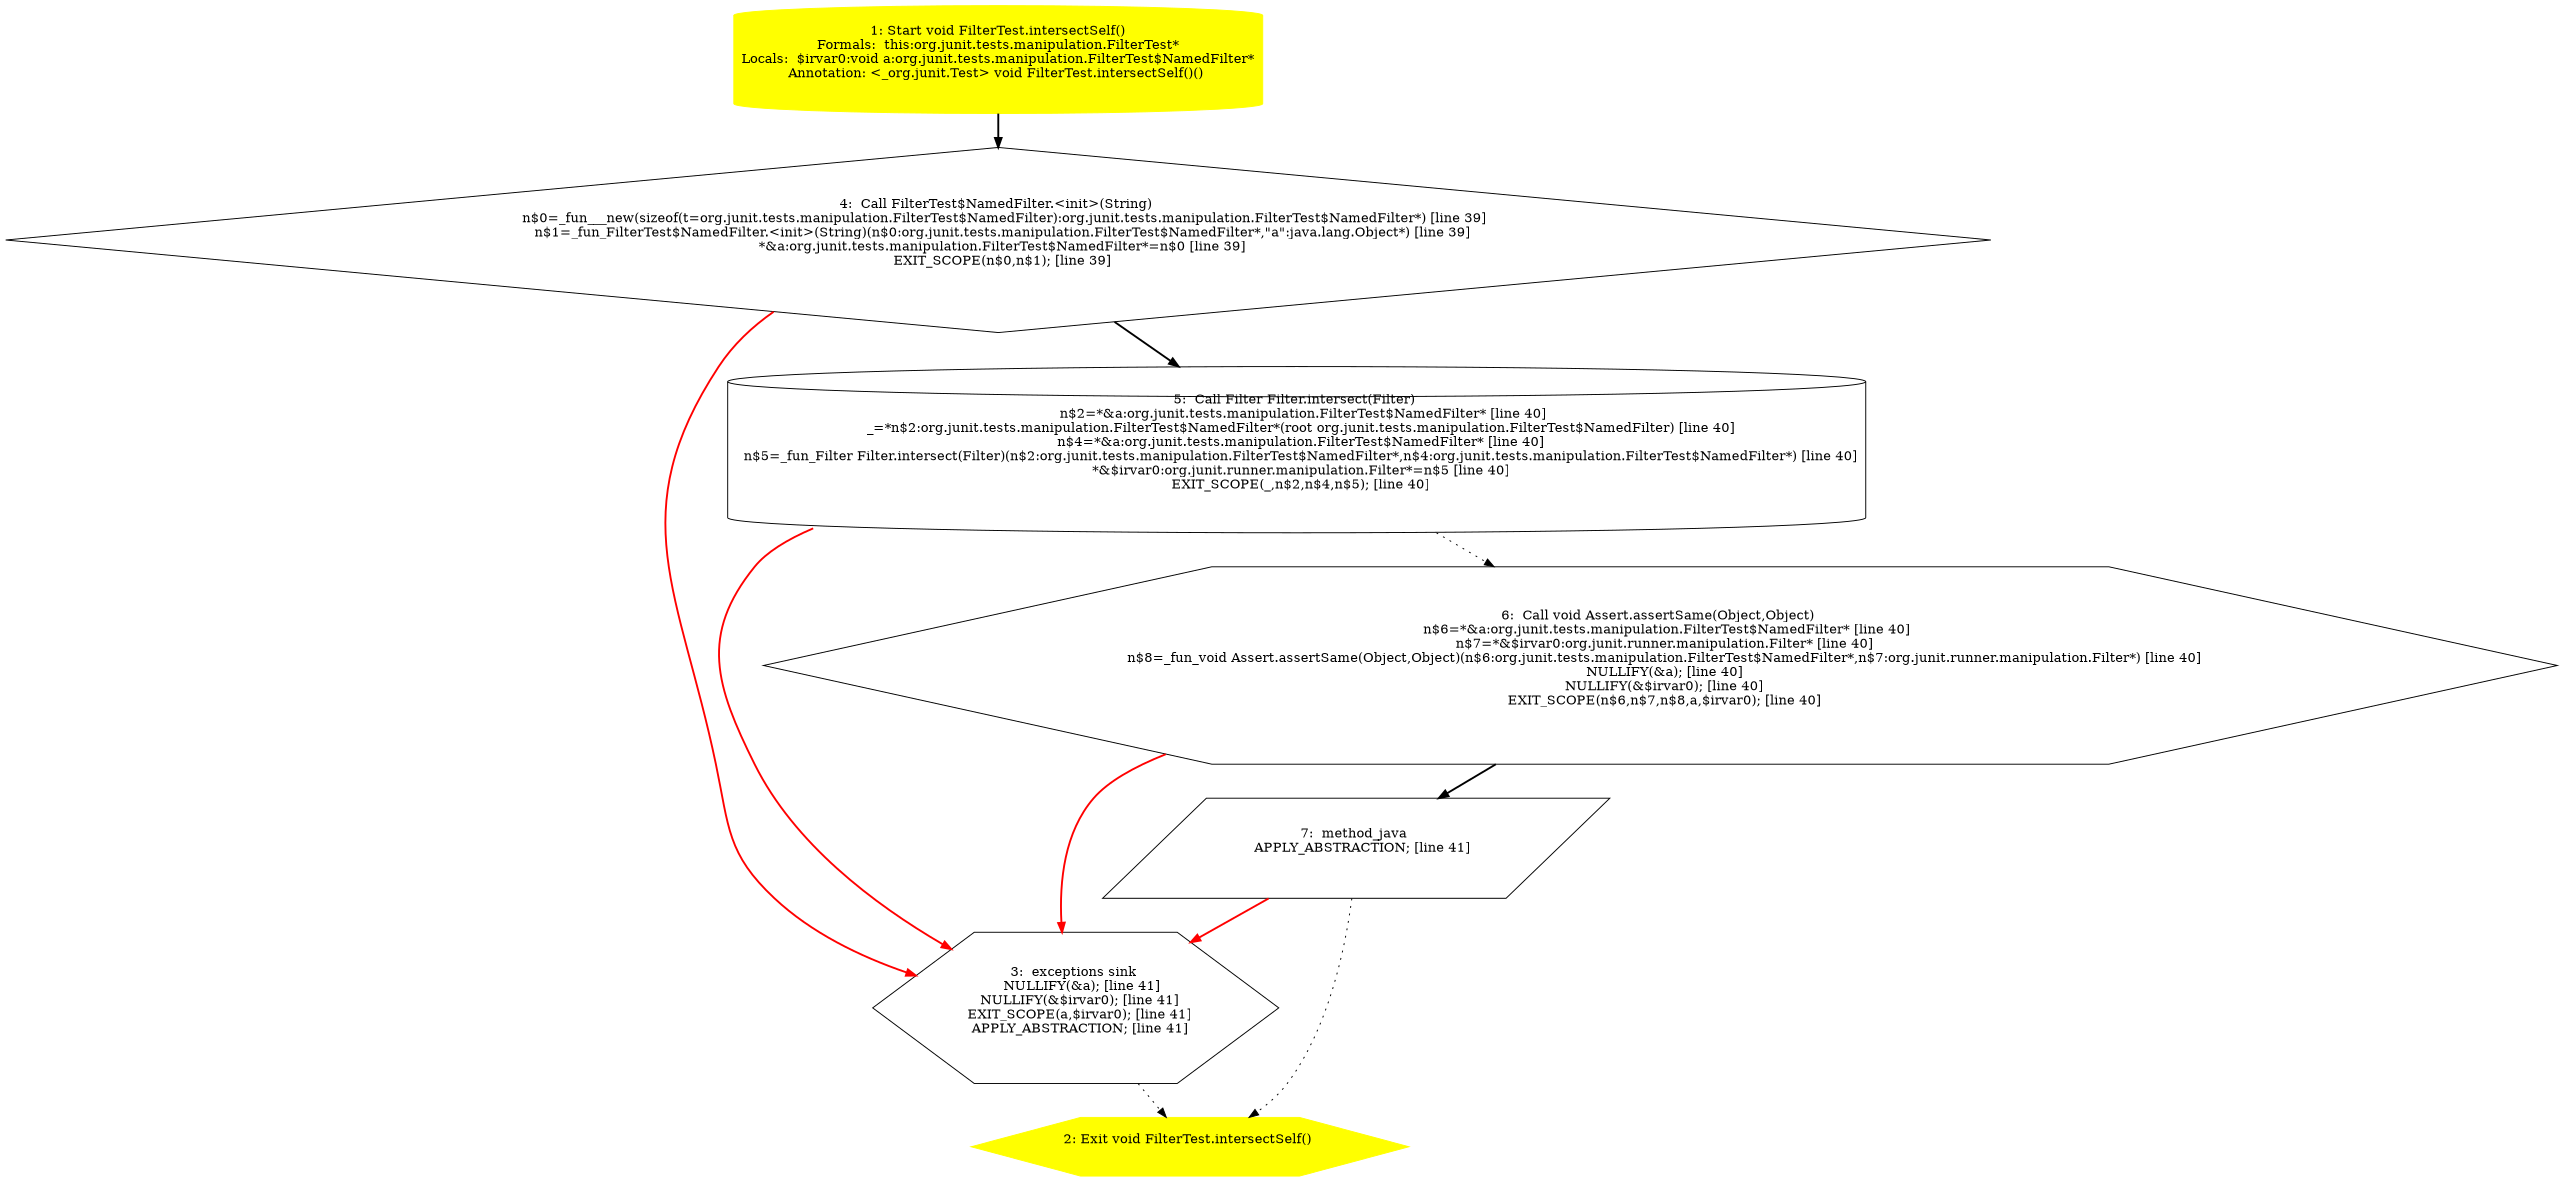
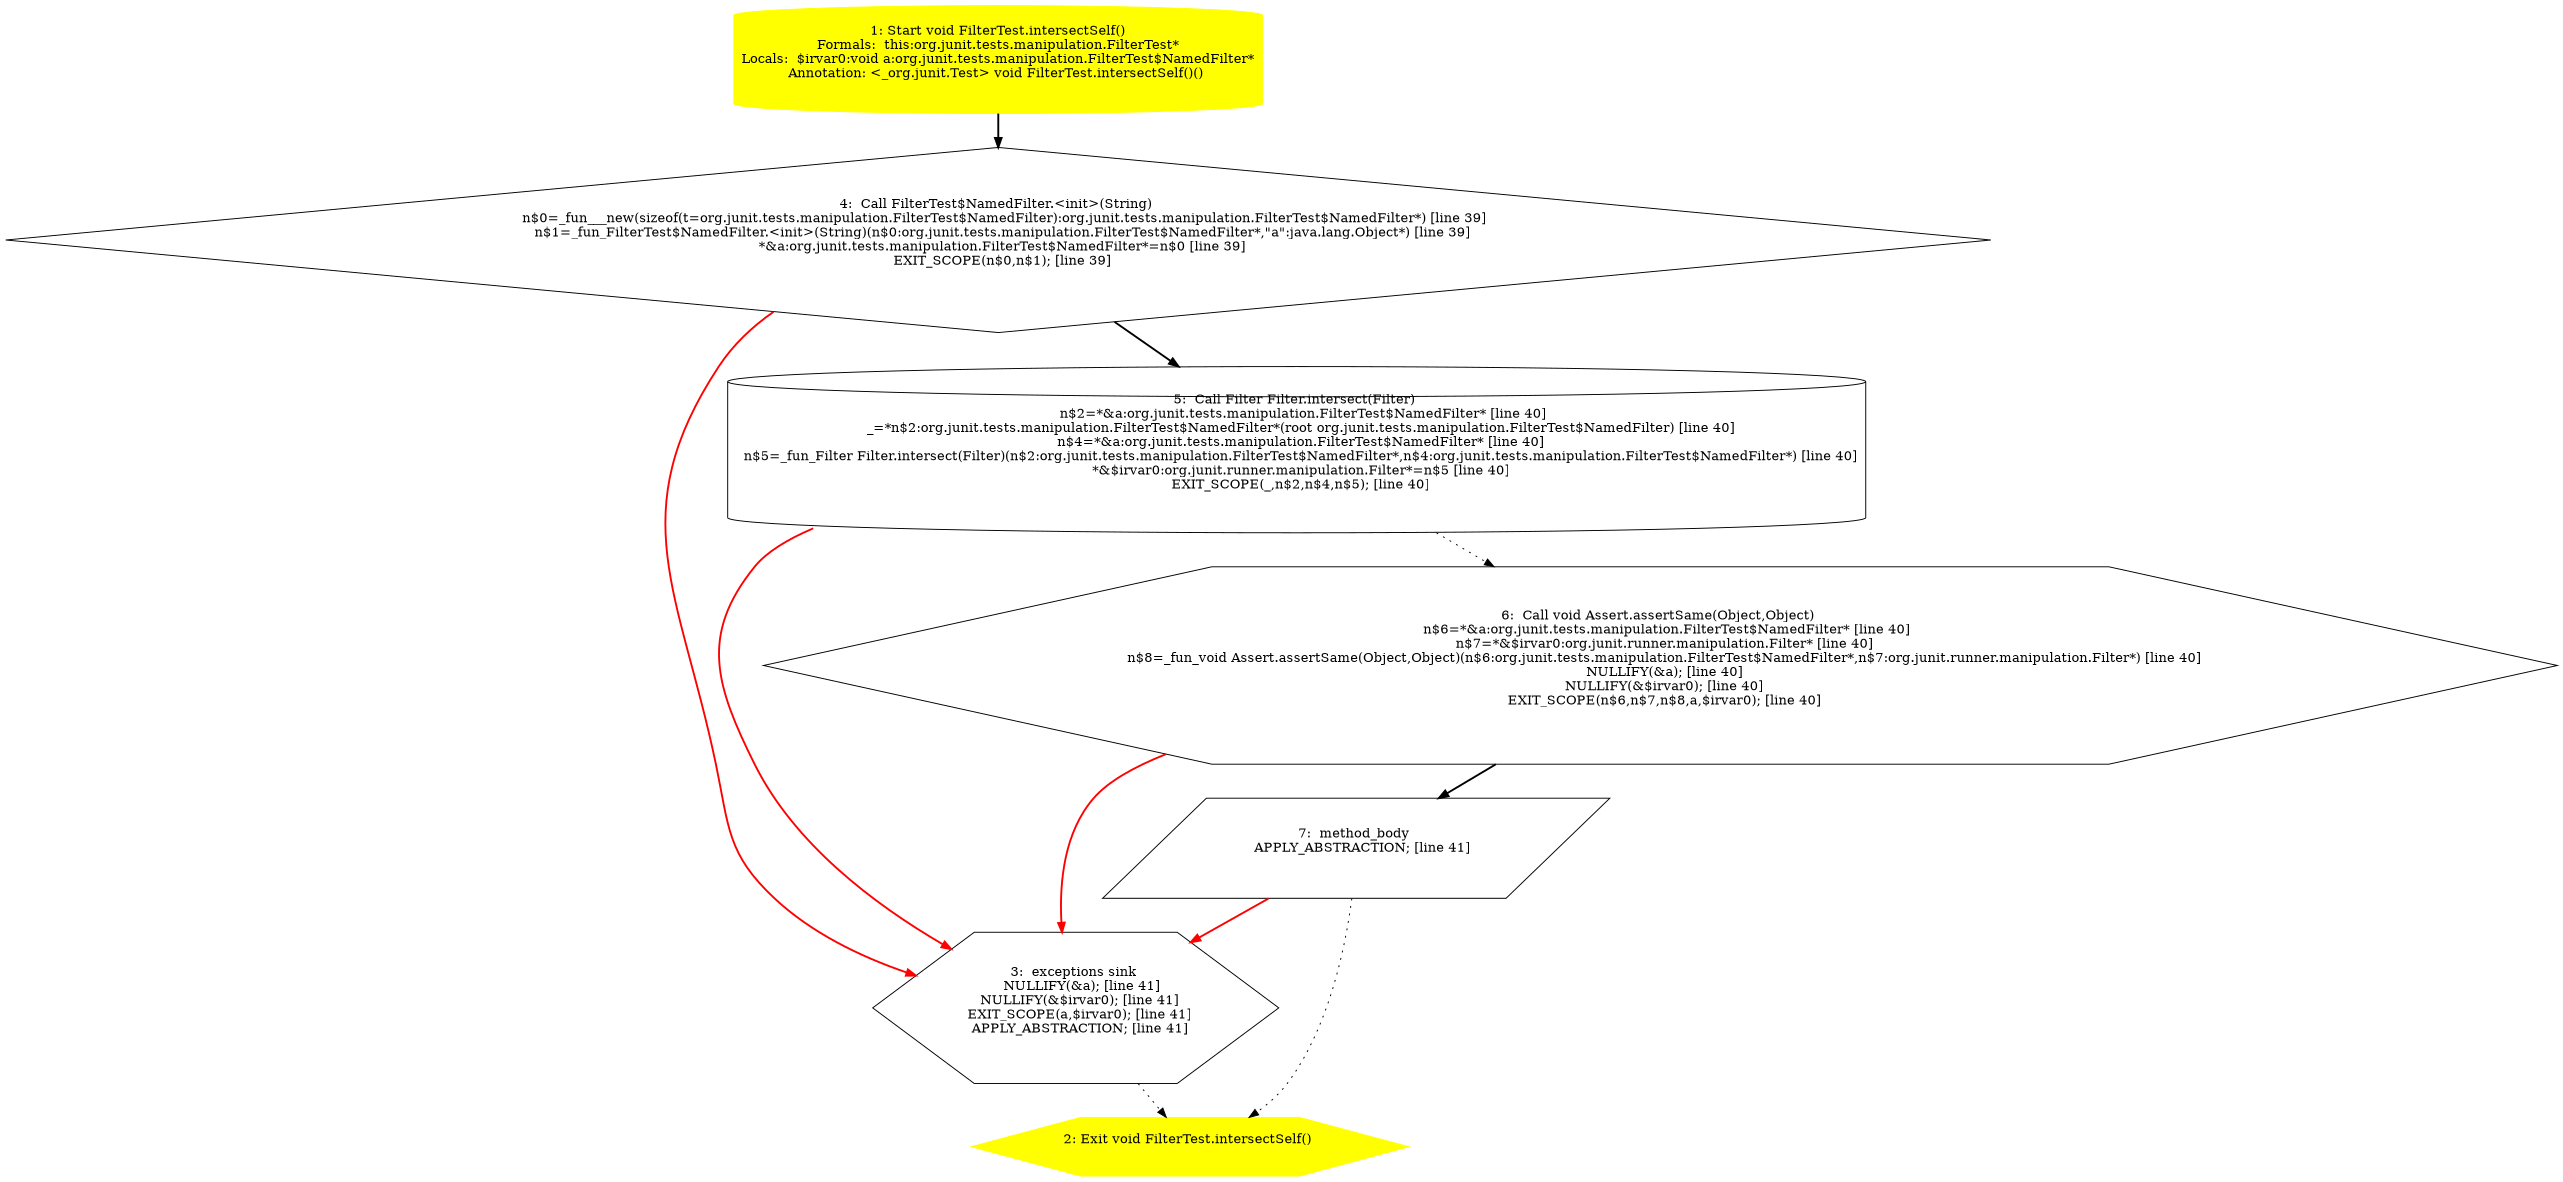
(1356, 848) -> (1356, 848)
